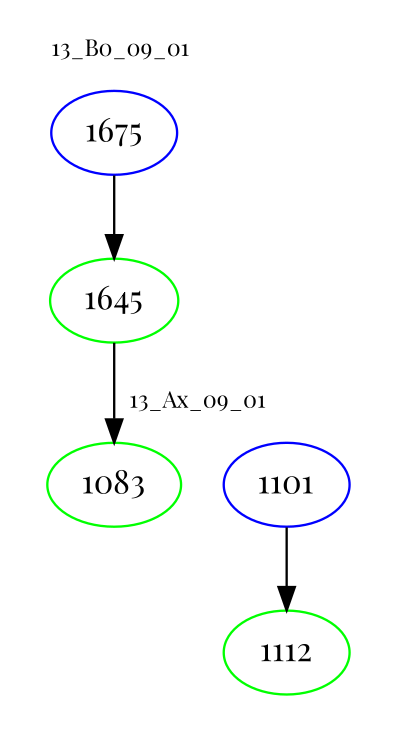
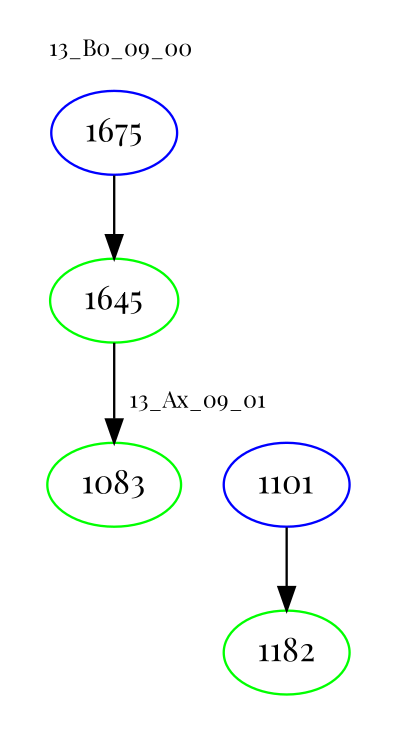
(121, 50) -> (121, 50)
(287, 653) -> (287, 653)
